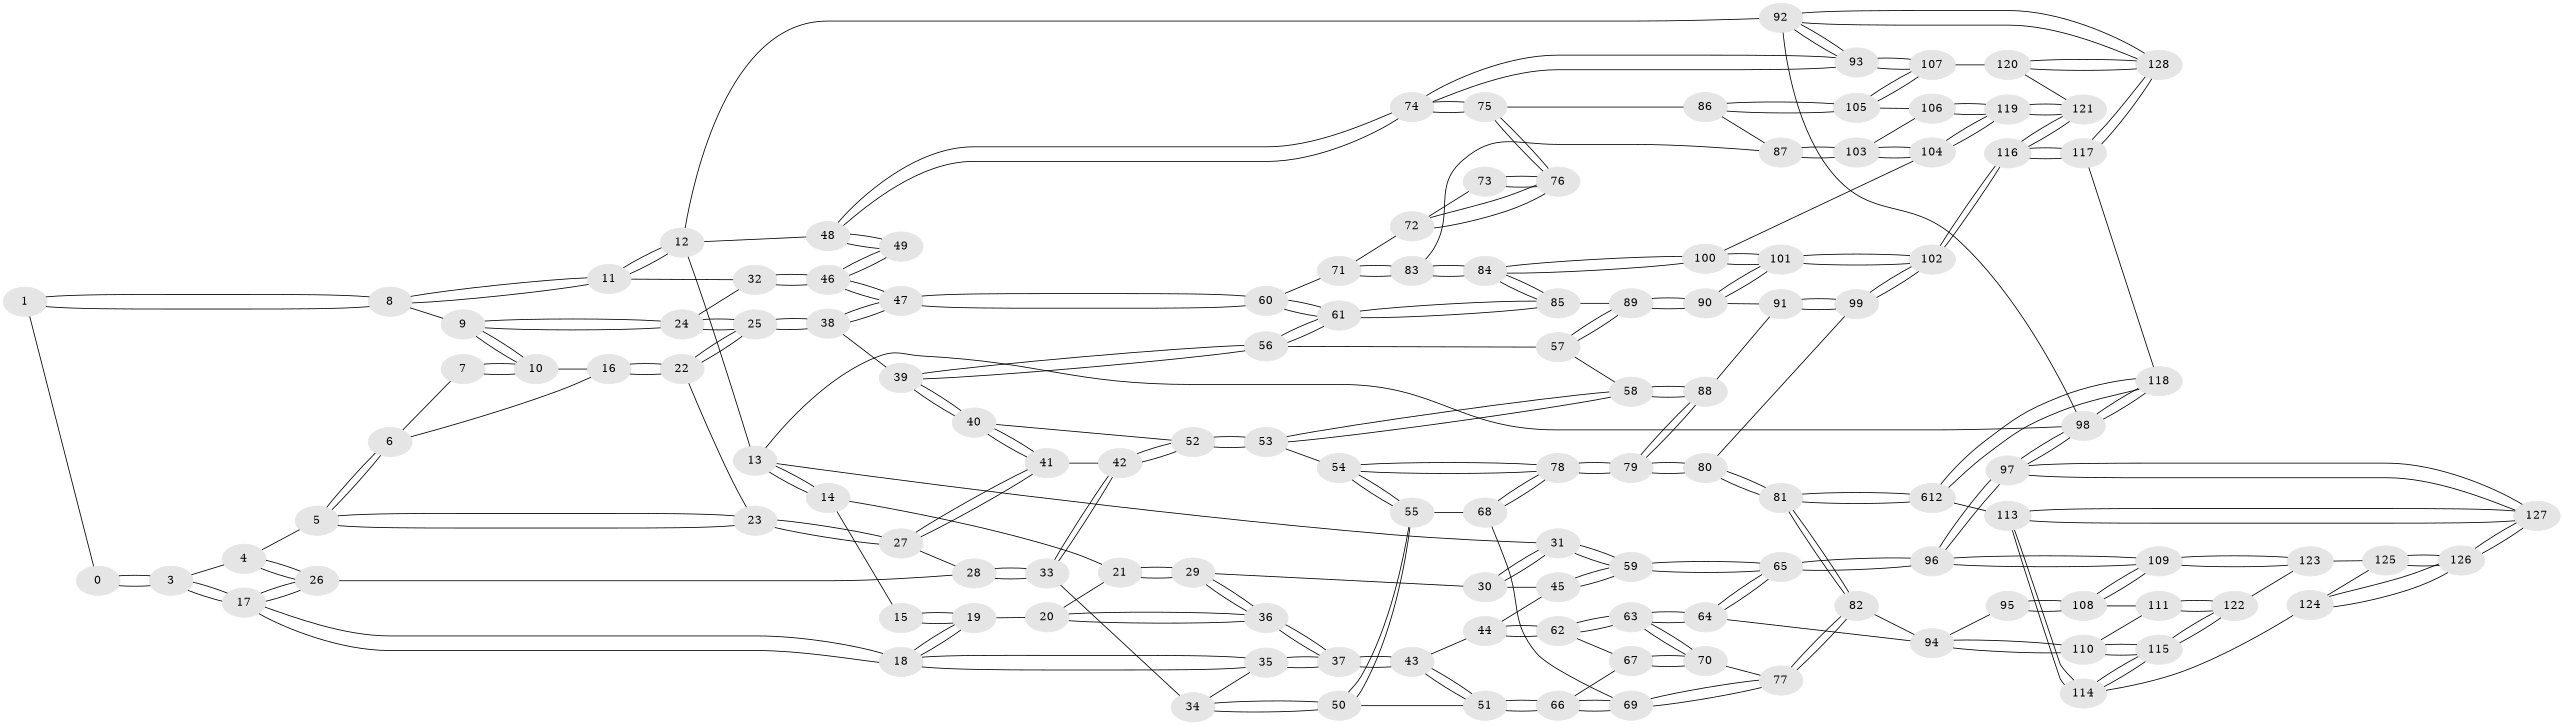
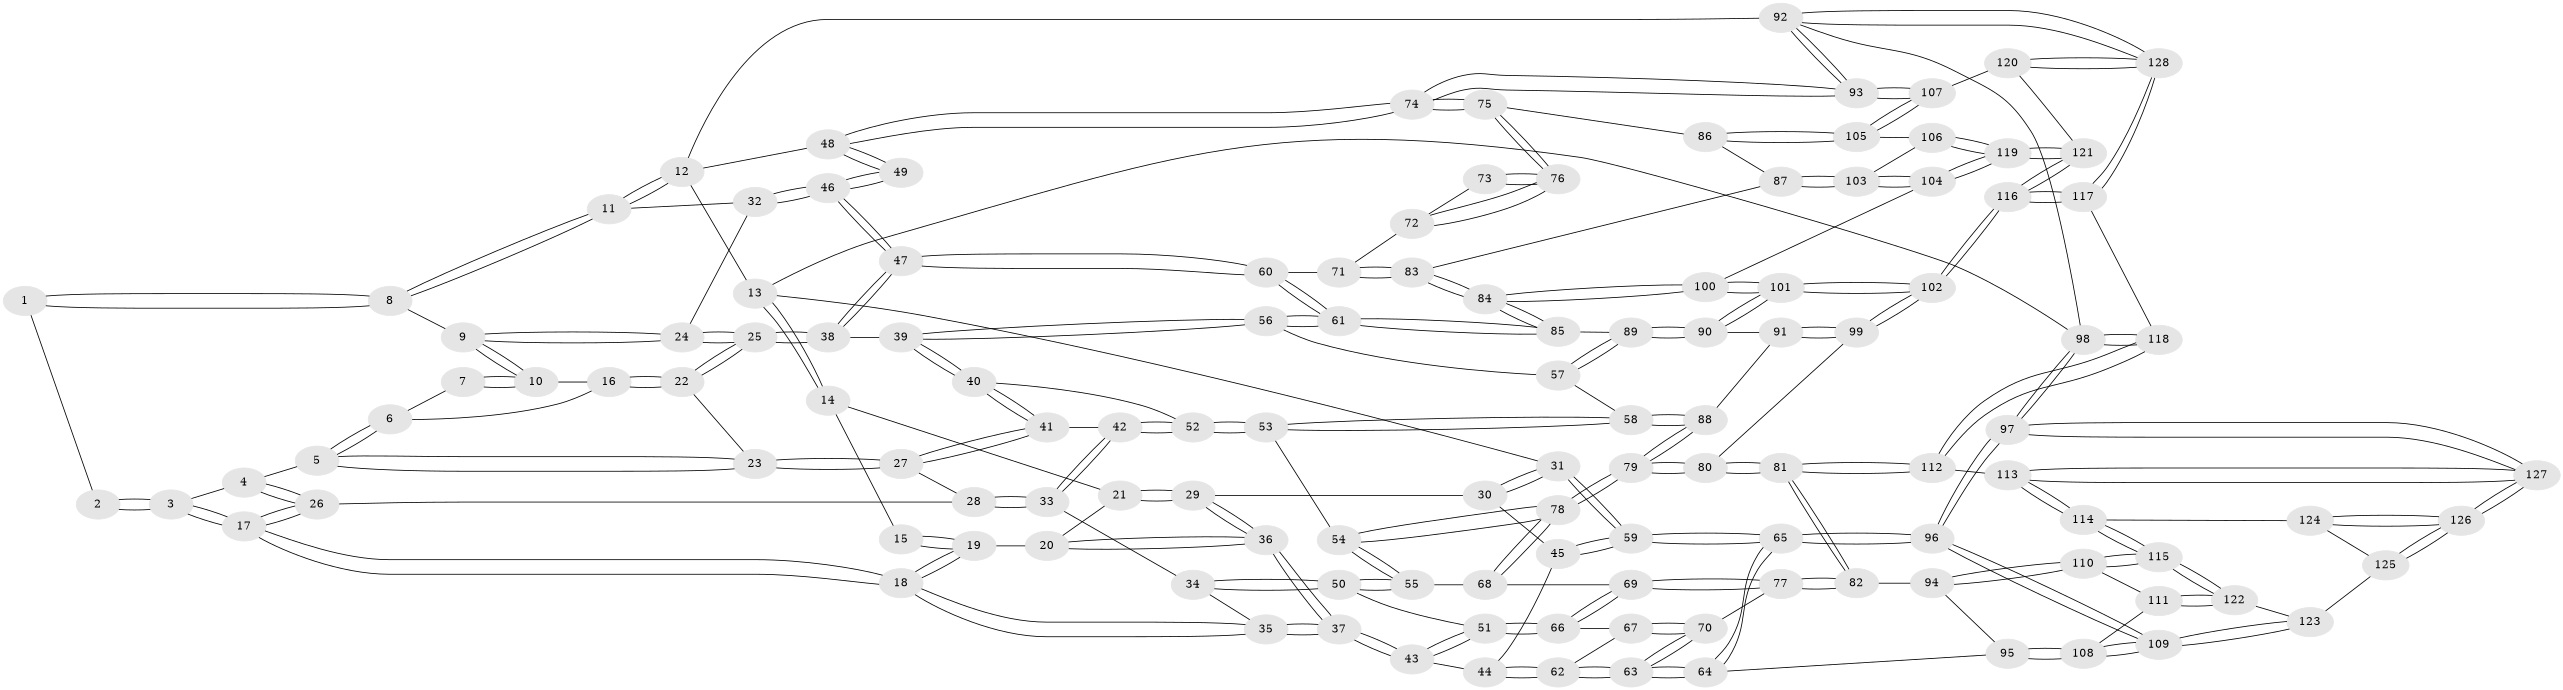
(1932, 498) -> (1932, 468)
(98, 581) -> (98, 505)
(1819, 630) -> (1857, 663)
